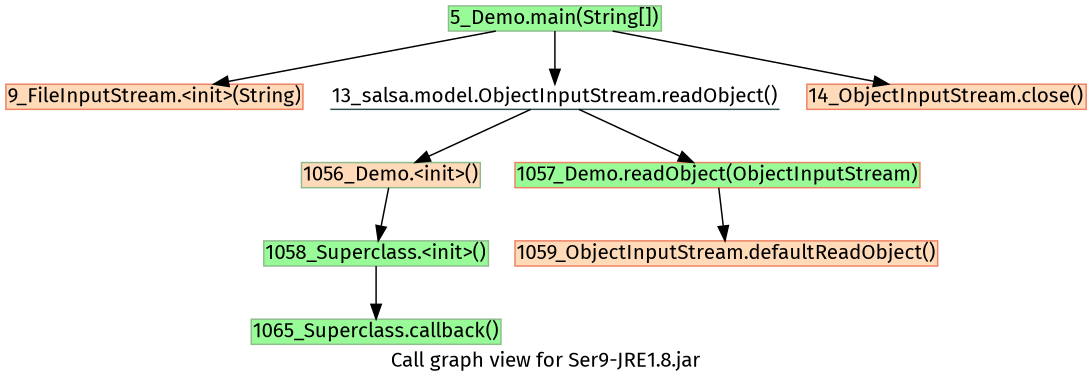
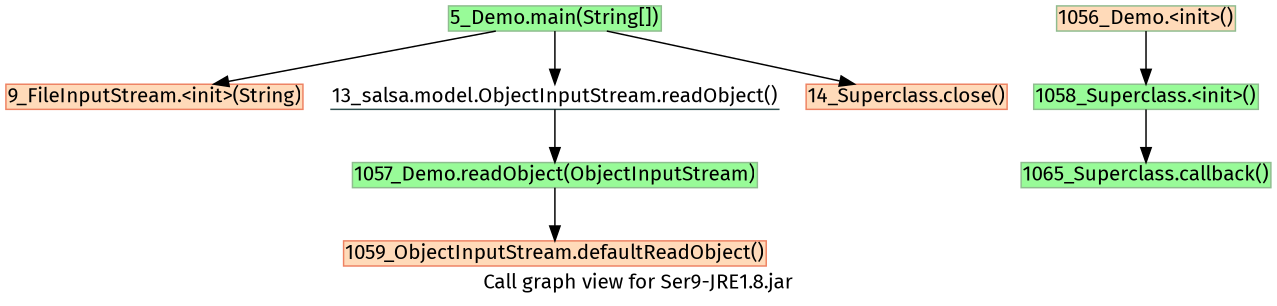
(947, 97) -> (907, 97)
(480, 133) -> none
(717, 175) -> (555, 175)
